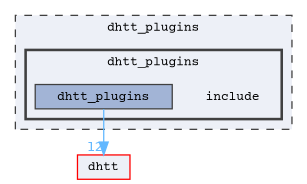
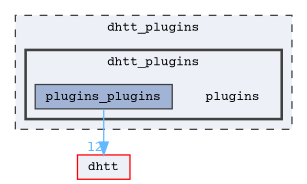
(104, 97) -> (104, 97)
(233, 97) -> (233, 97)
